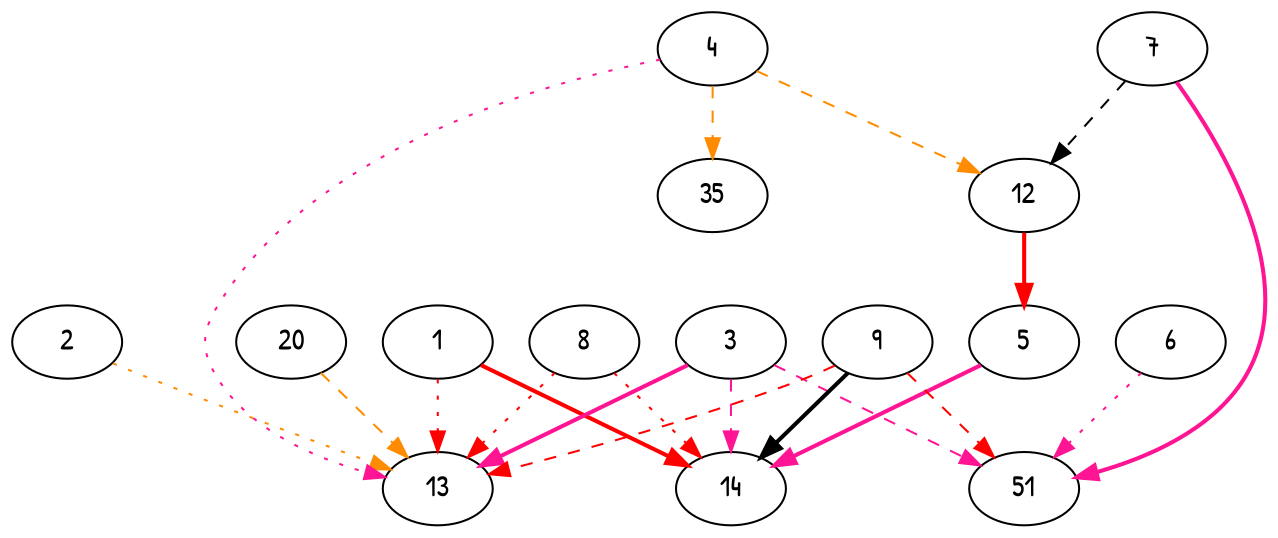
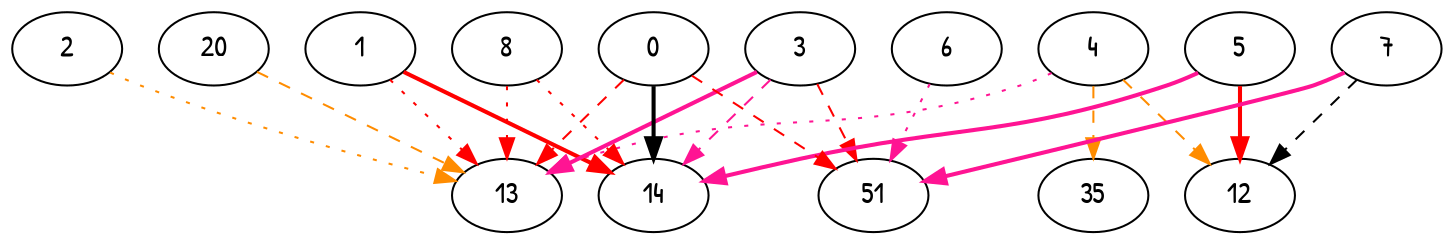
(1024, 259) -> (1240, 117)
(878, 342) -> (654, 49)
(863, 408) -> (829, 107)
